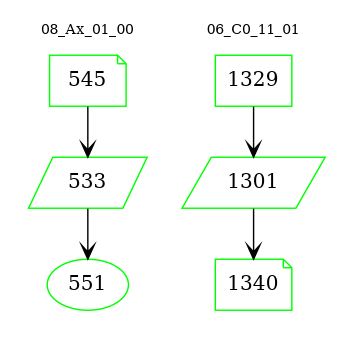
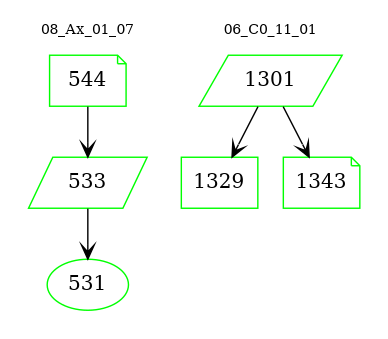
(88, 30) -> (88, 30)
(88, 81) -> (88, 81)
(254, 125) -> (248, 125)
(88, 285) -> (88, 285)
(254, 285) -> (322, 183)
